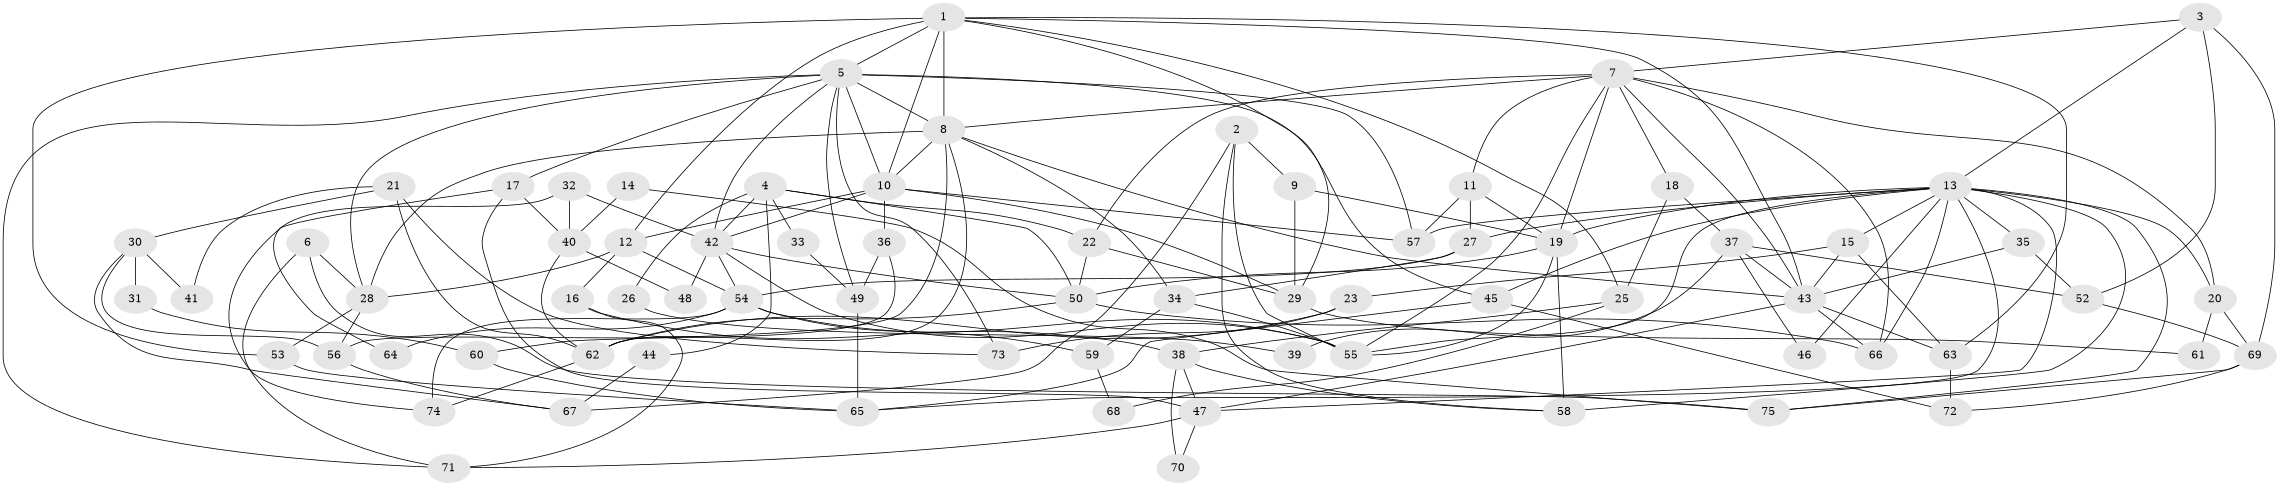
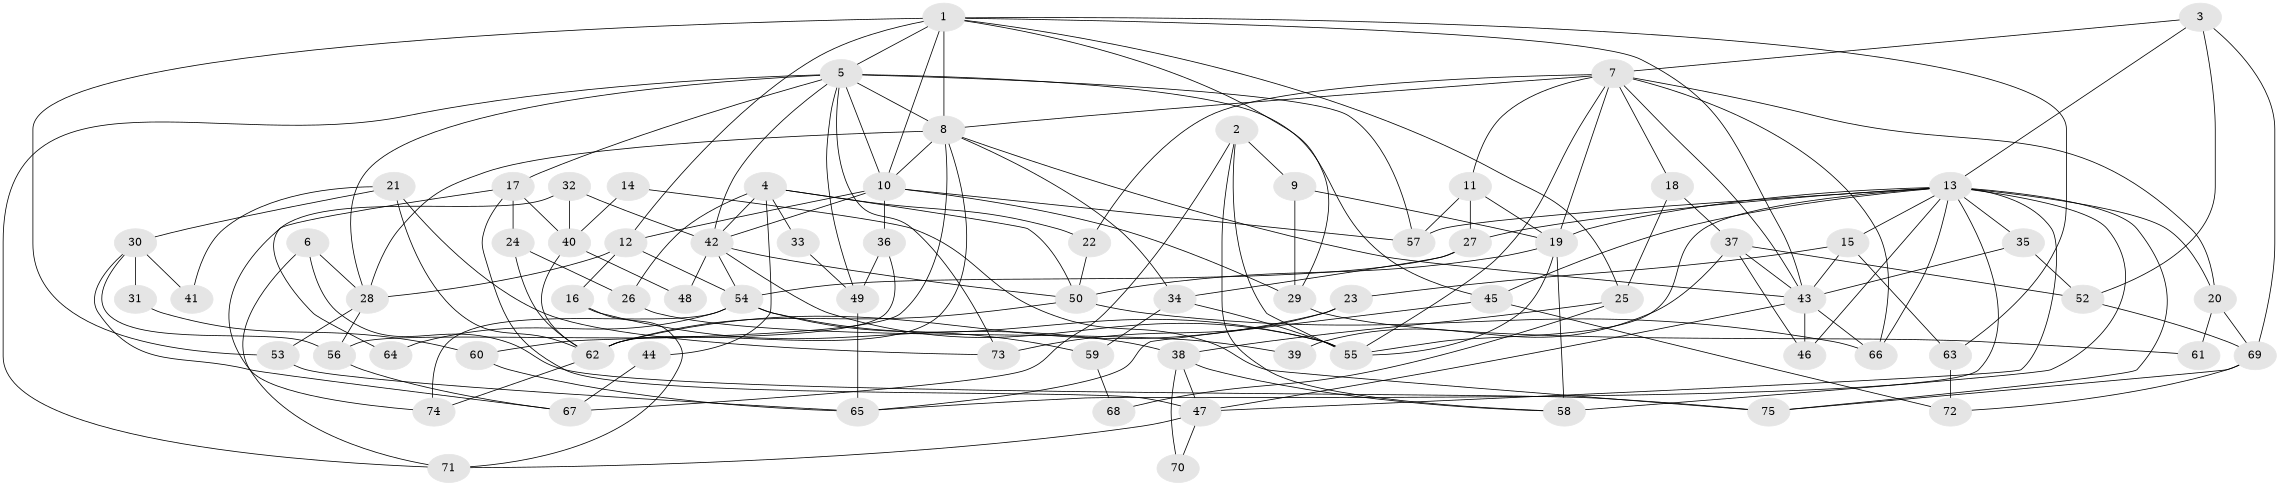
none -> (513, 243)
(1192, 271) -> none
(1878, 327) -> (1805, 328)
